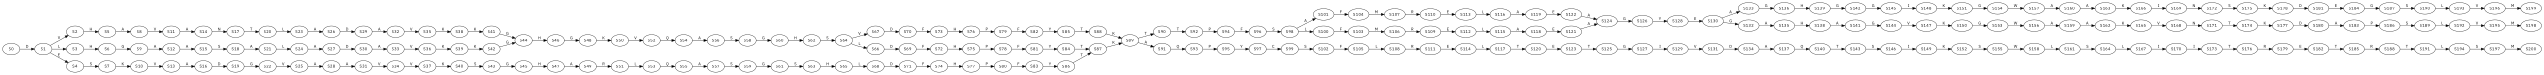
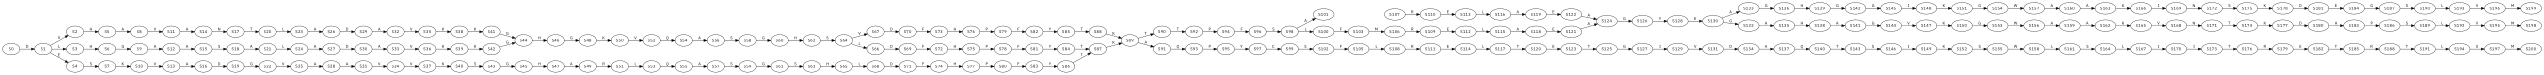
(1359, 14) -> none
